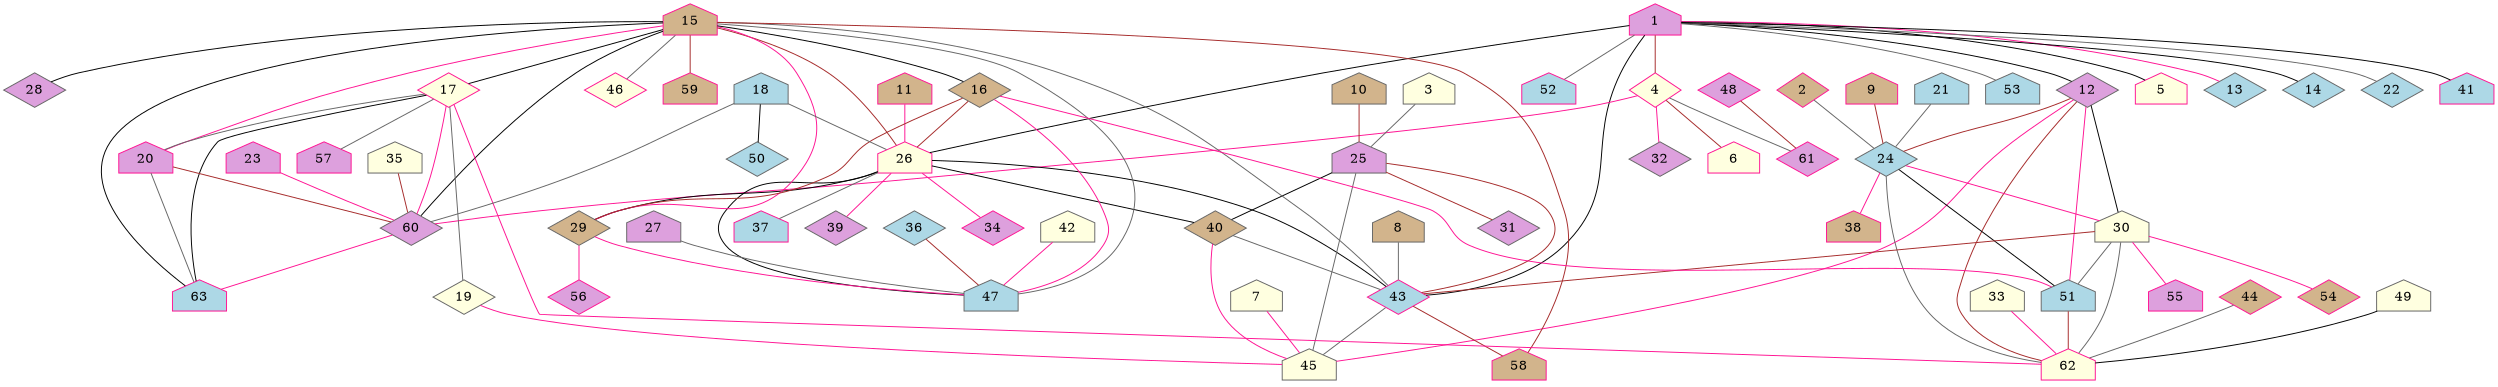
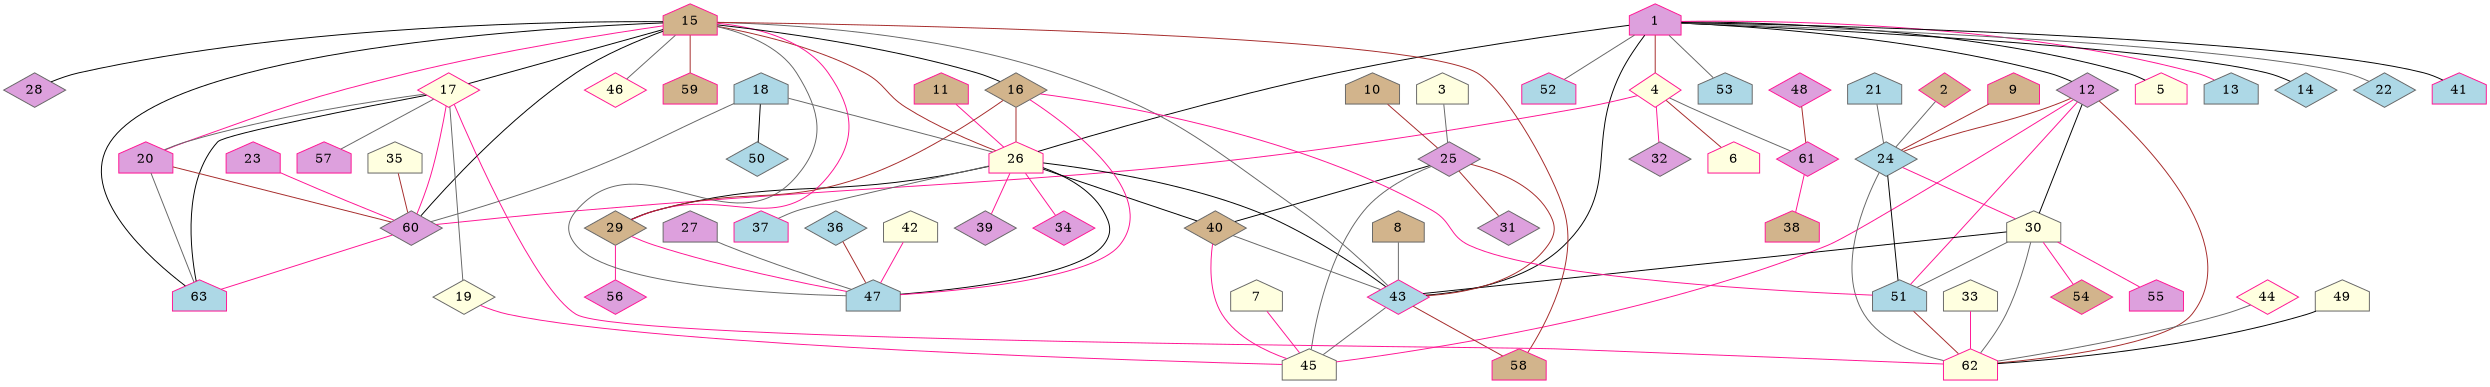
(2235, 90) -> (2231, 90)
(1359, 159) -> (1449, 159)
(1870, 193) -> (1800, 193)
(1759, 263) -> (1715, 263)
(2250, 297) -> (2268, 297)
